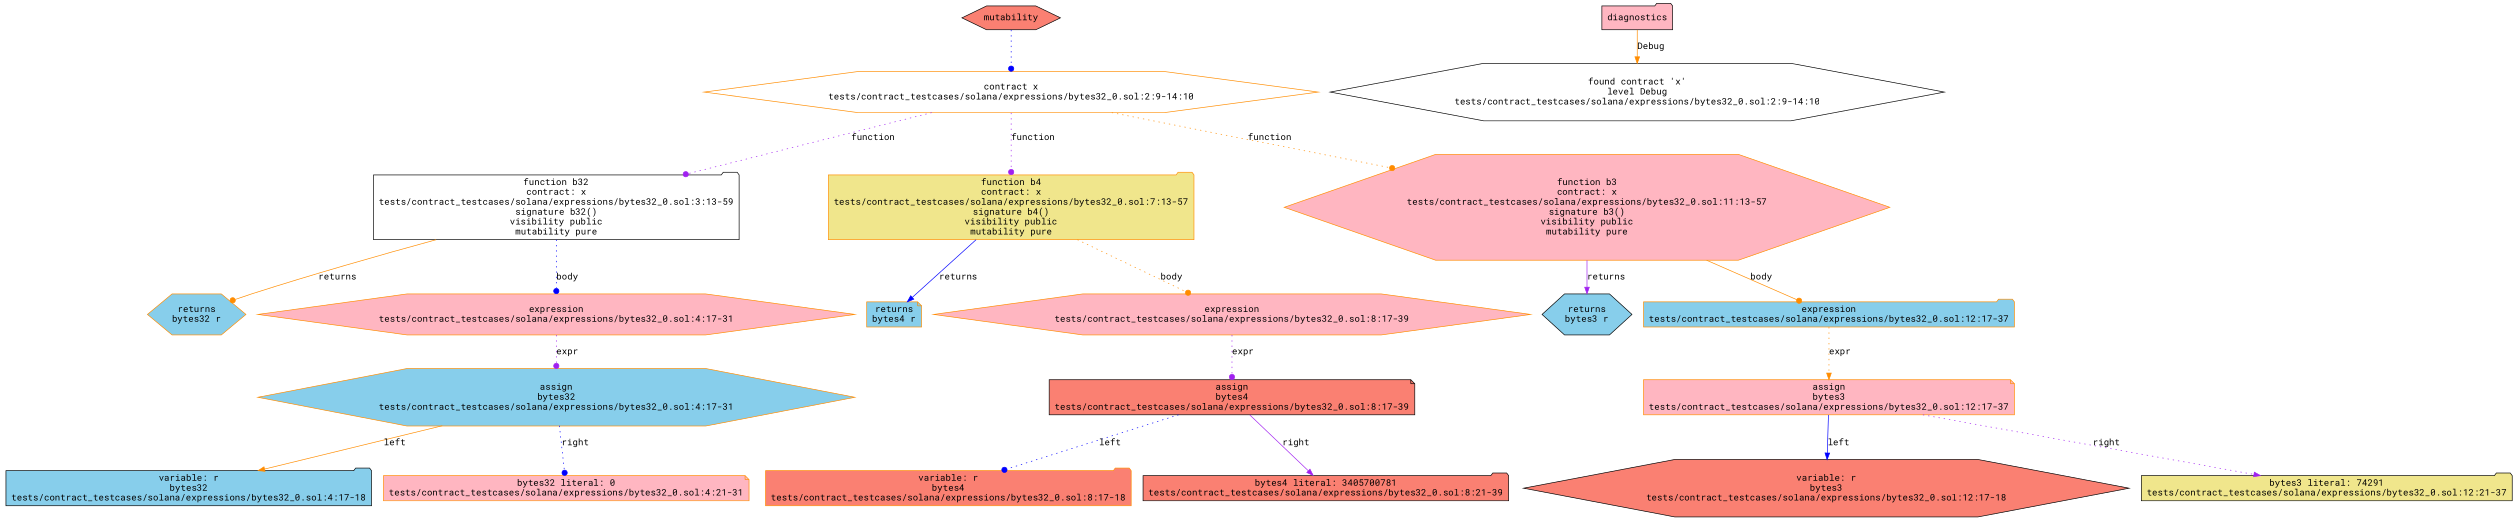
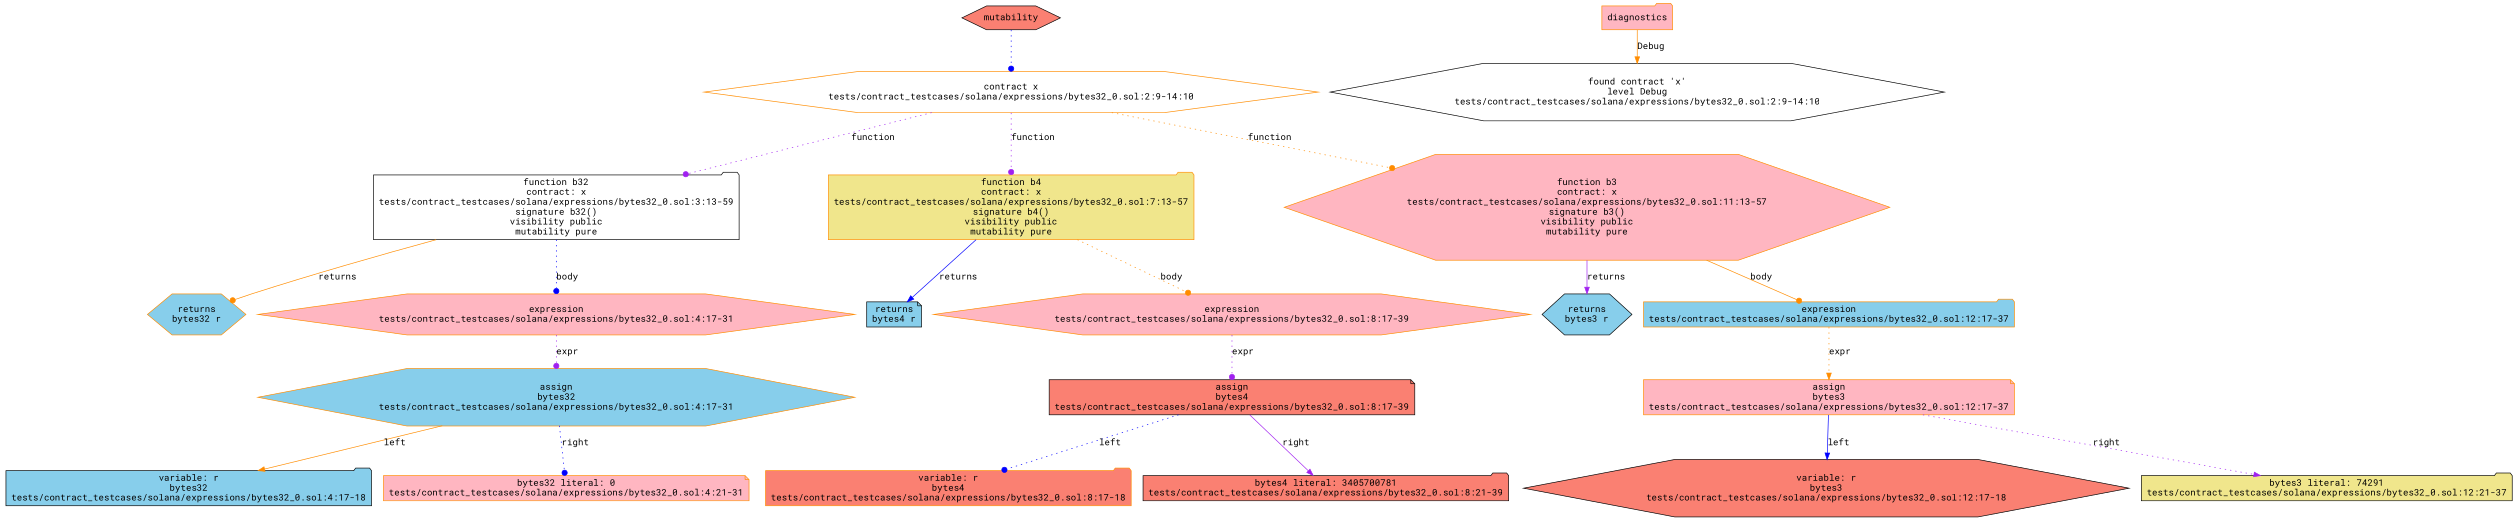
(1637, 18) -> (1637, 18)
(894, 314) -> (894, 314)
